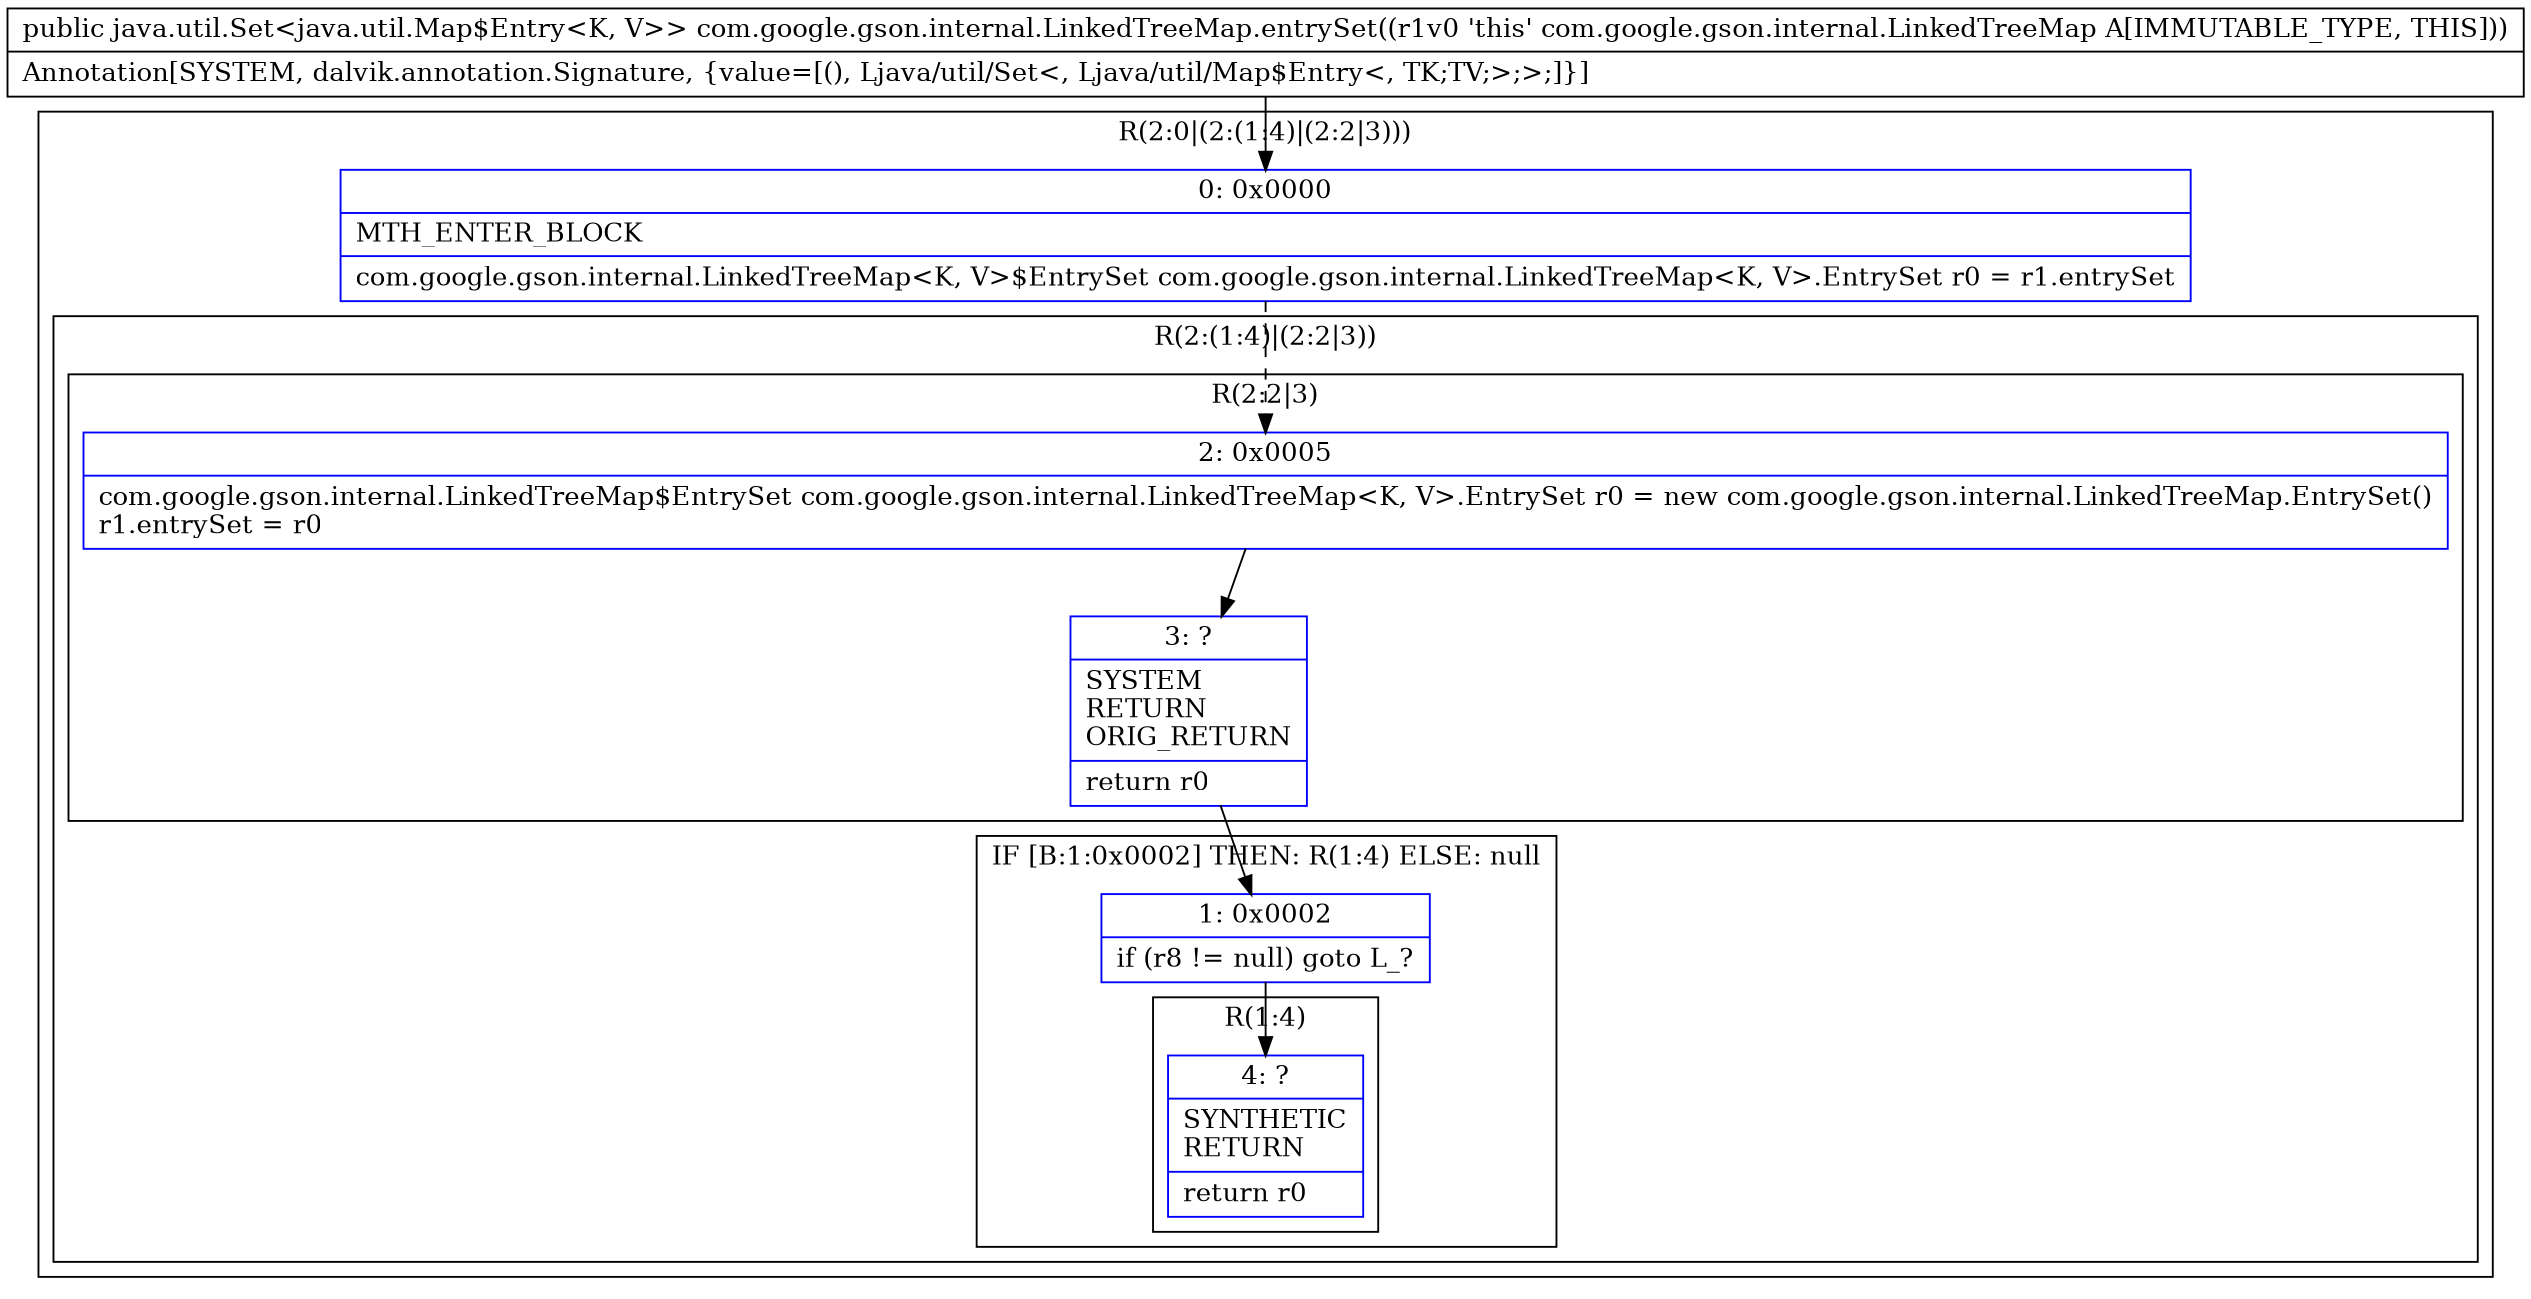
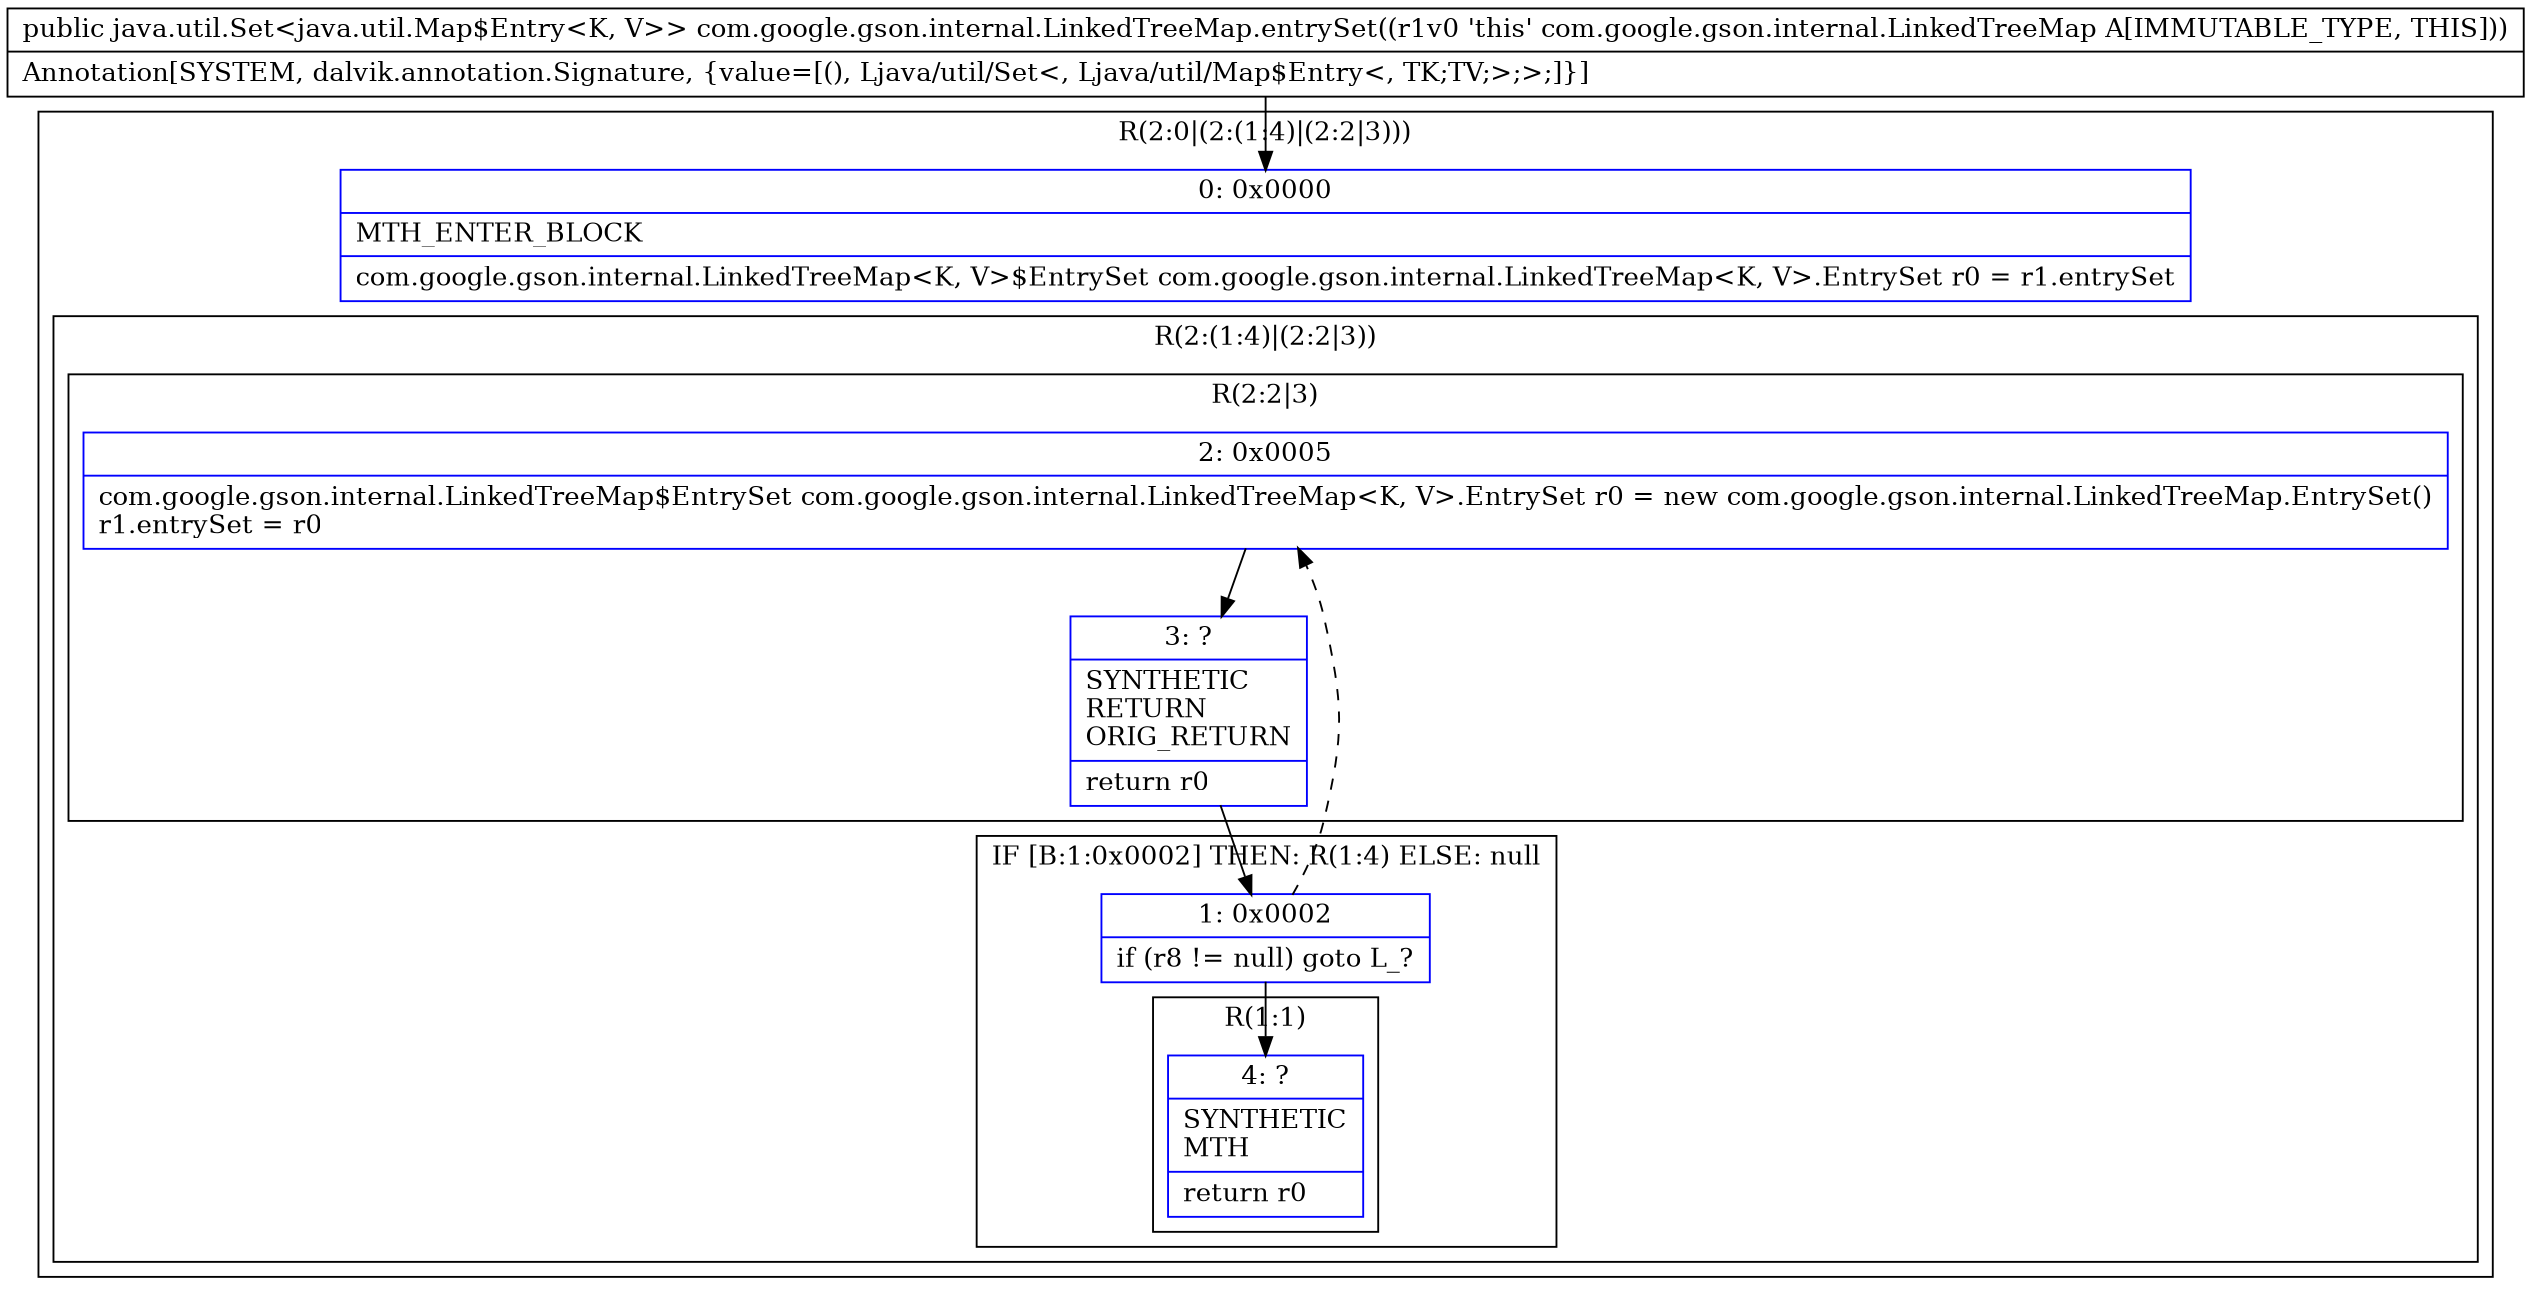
(1266, 357) -> (1339, 732)
(1145, 681) -> (1168, 681)
(1266, 1019) -> (1266, 1019)
(1244, 1148) -> (1217, 1148)
